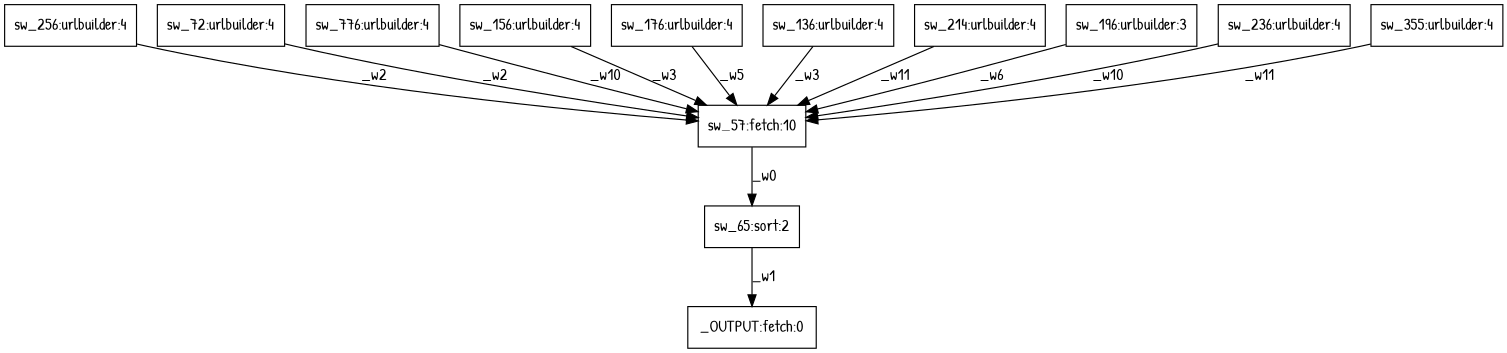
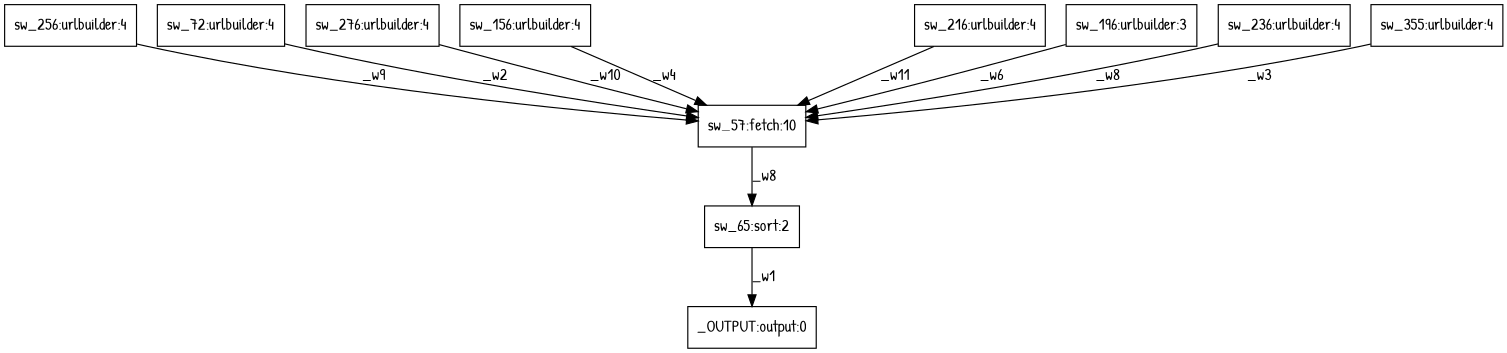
(373, 25) -> (373, 25)
(677, 25) -> none
(828, 25) -> none
(980, 25) -> (980, 25)
(374, 76) -> (374, 76)
(665, 76) -> (665, 76)
(1108, 76) -> (1108, 76)
(1260, 76) -> (1260, 76)
(765, 176) -> (765, 176)
(752, 327) -> (752, 327)
